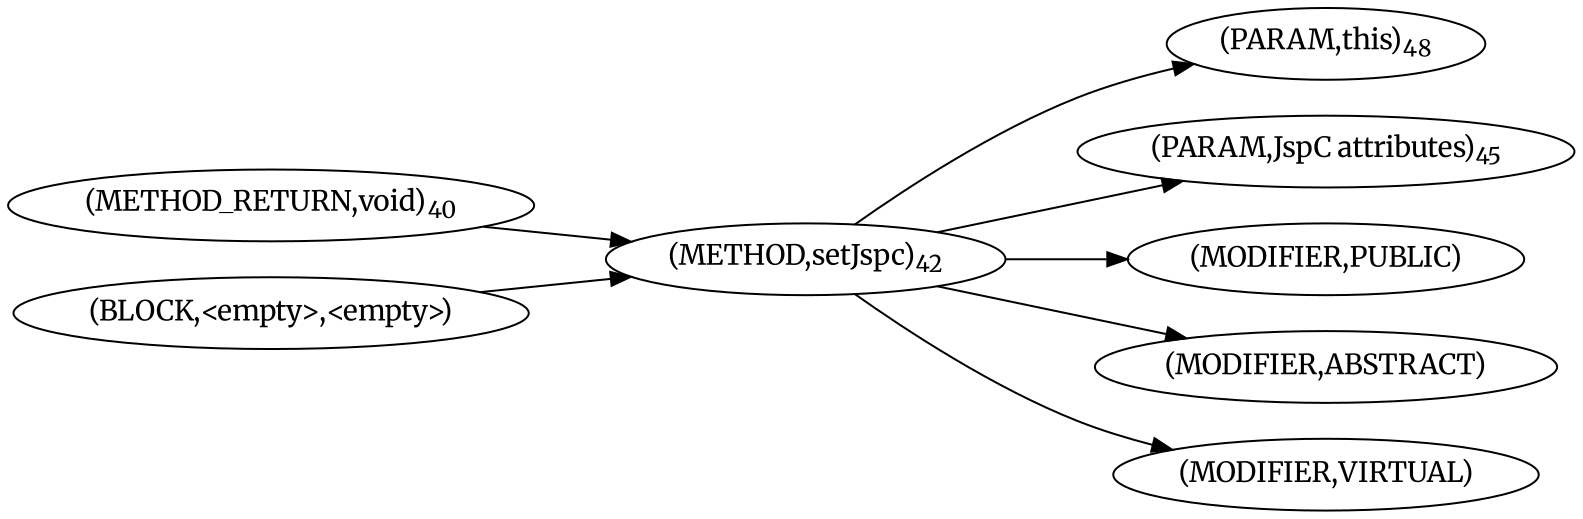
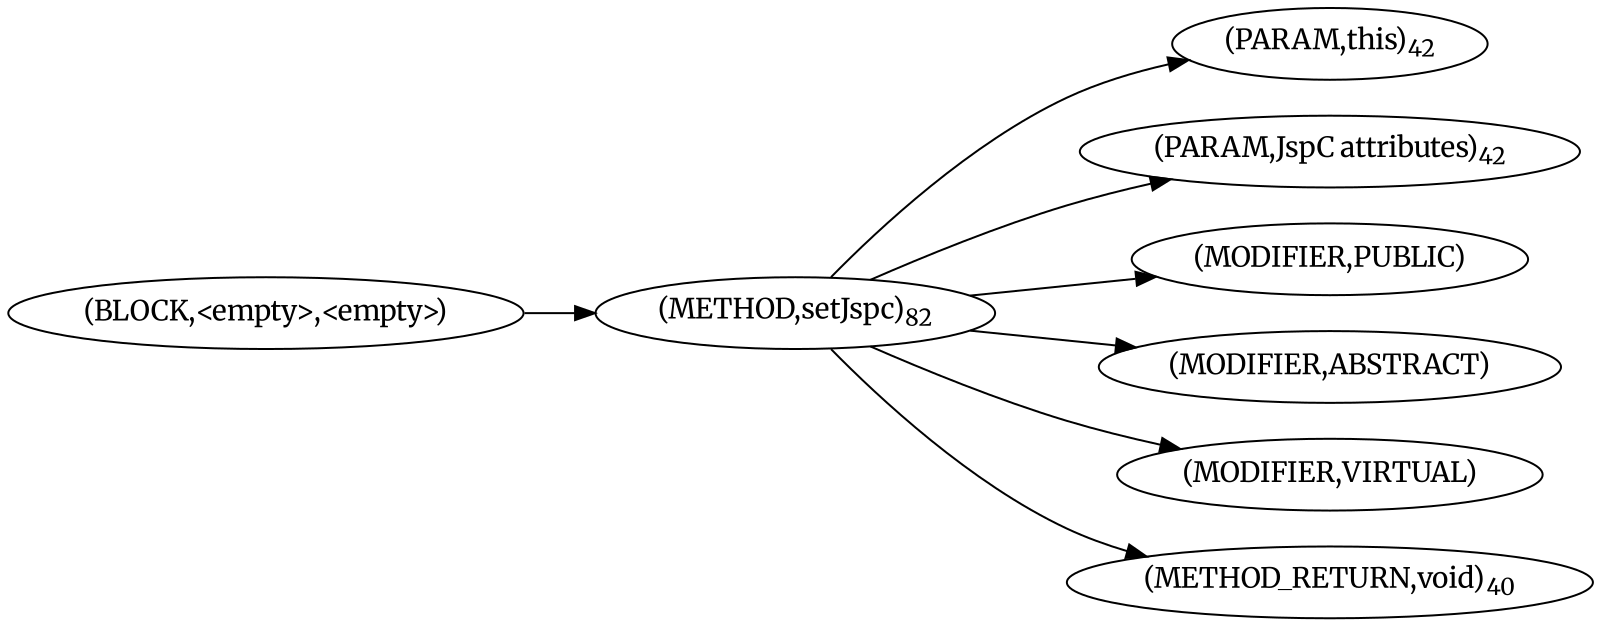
(1418, 41) -> (1422, 41)
(1489, 149) -> (1492, 149)
(547, 233) -> (967, 468)
(929, 256) -> (919, 310)
